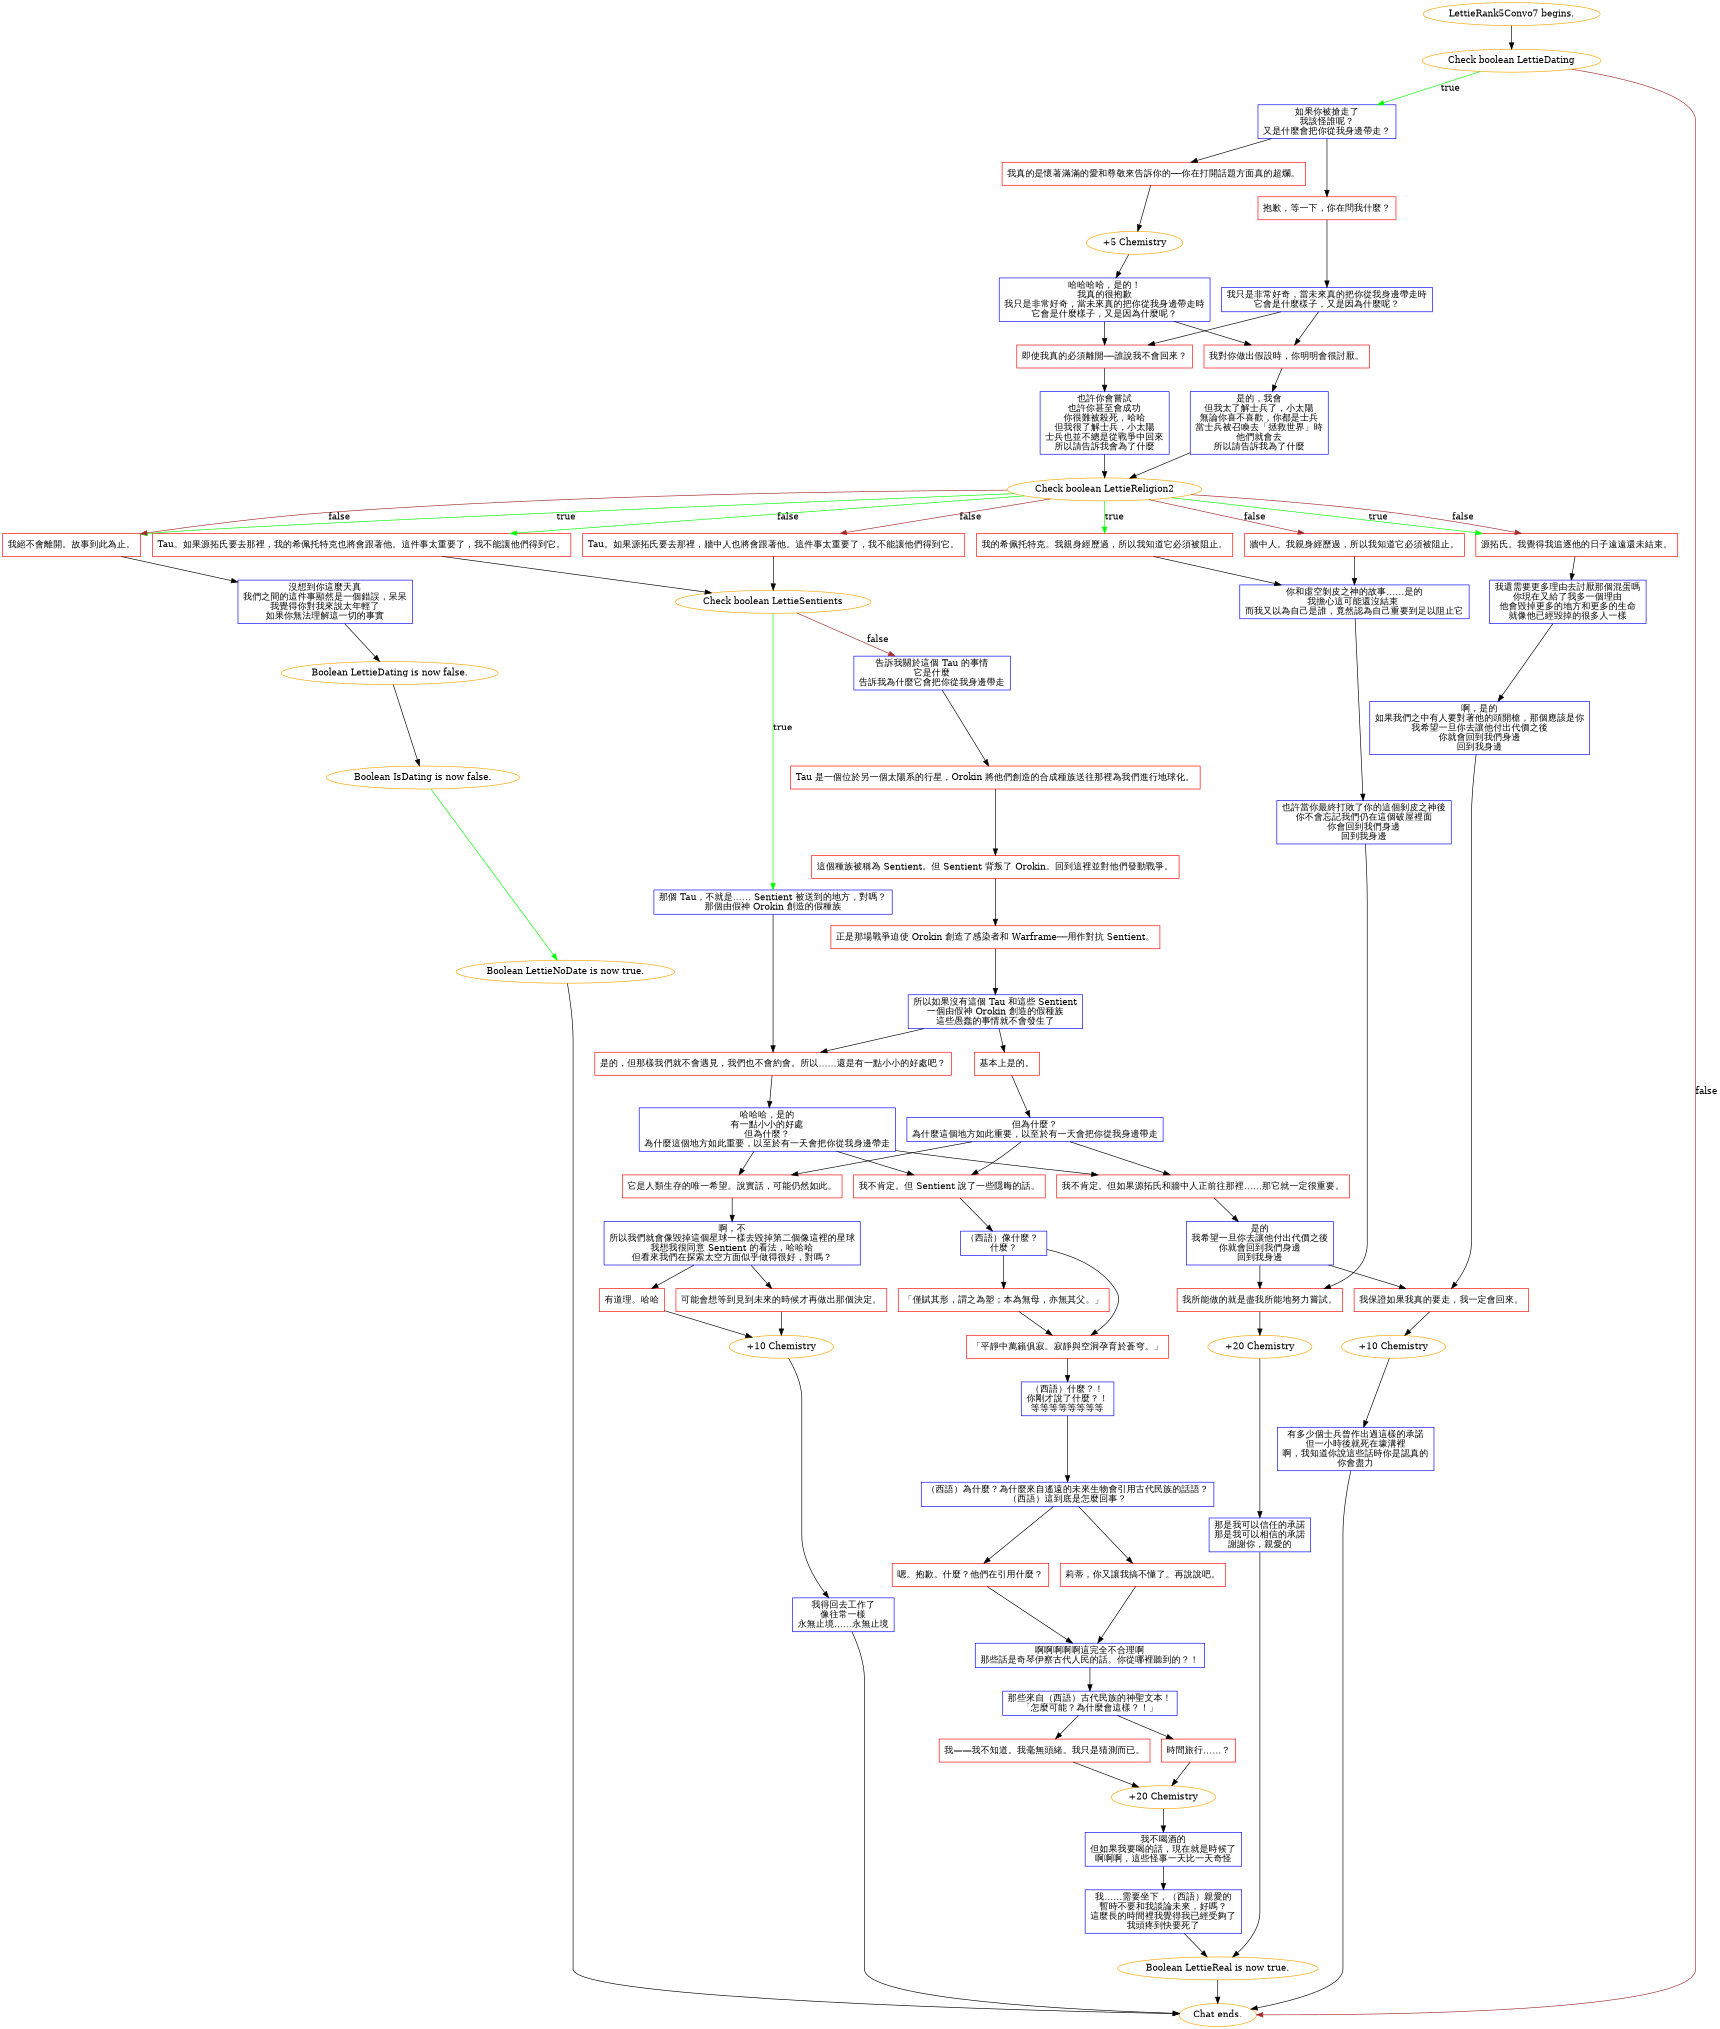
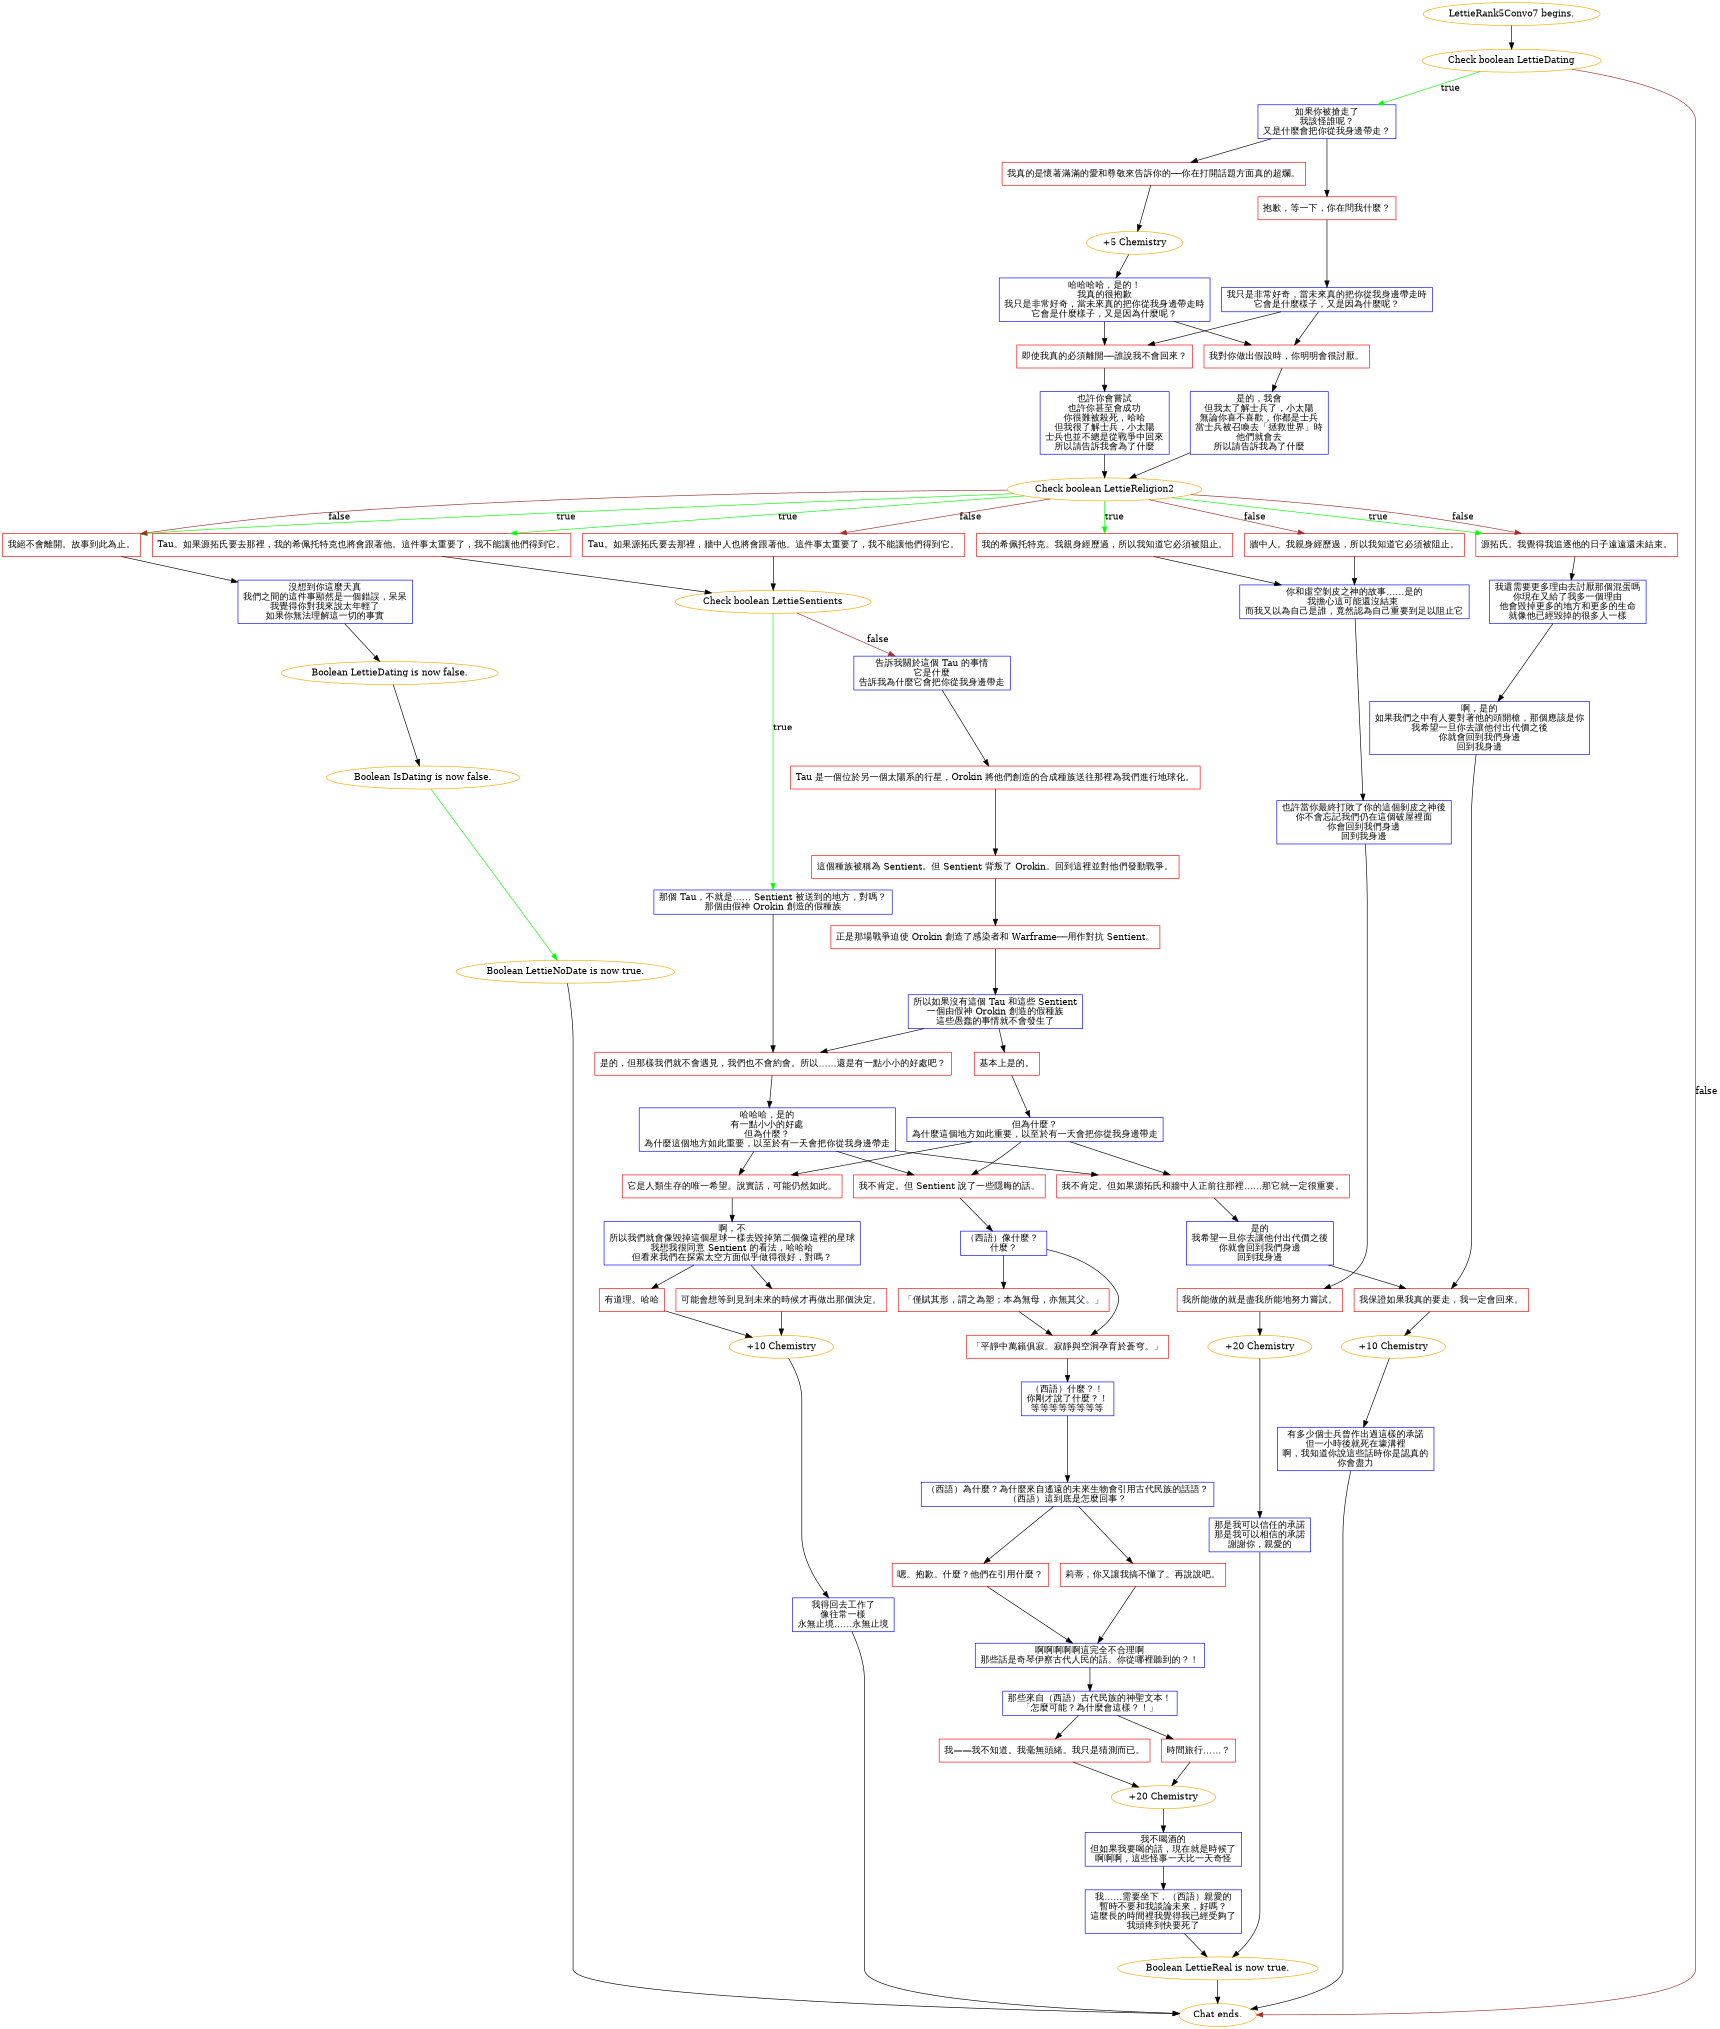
(788, 517) -> (788, 517)
(1260, 1274) -> none
